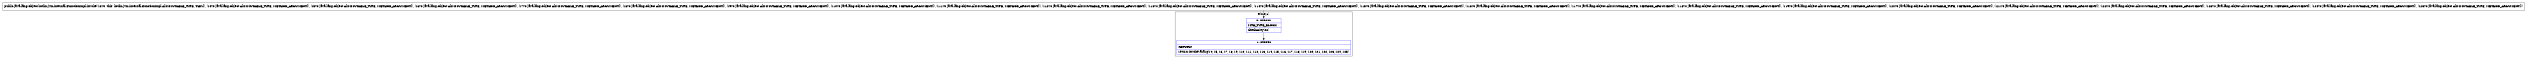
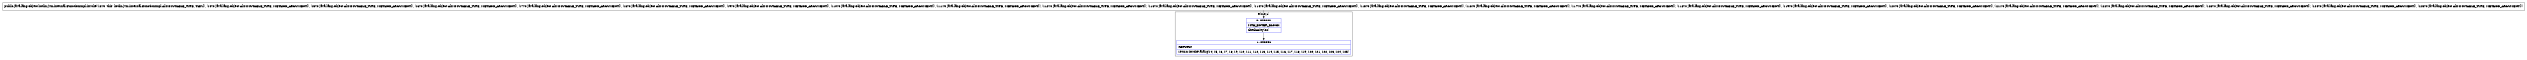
(1262, 25) -> (1264, 25)
